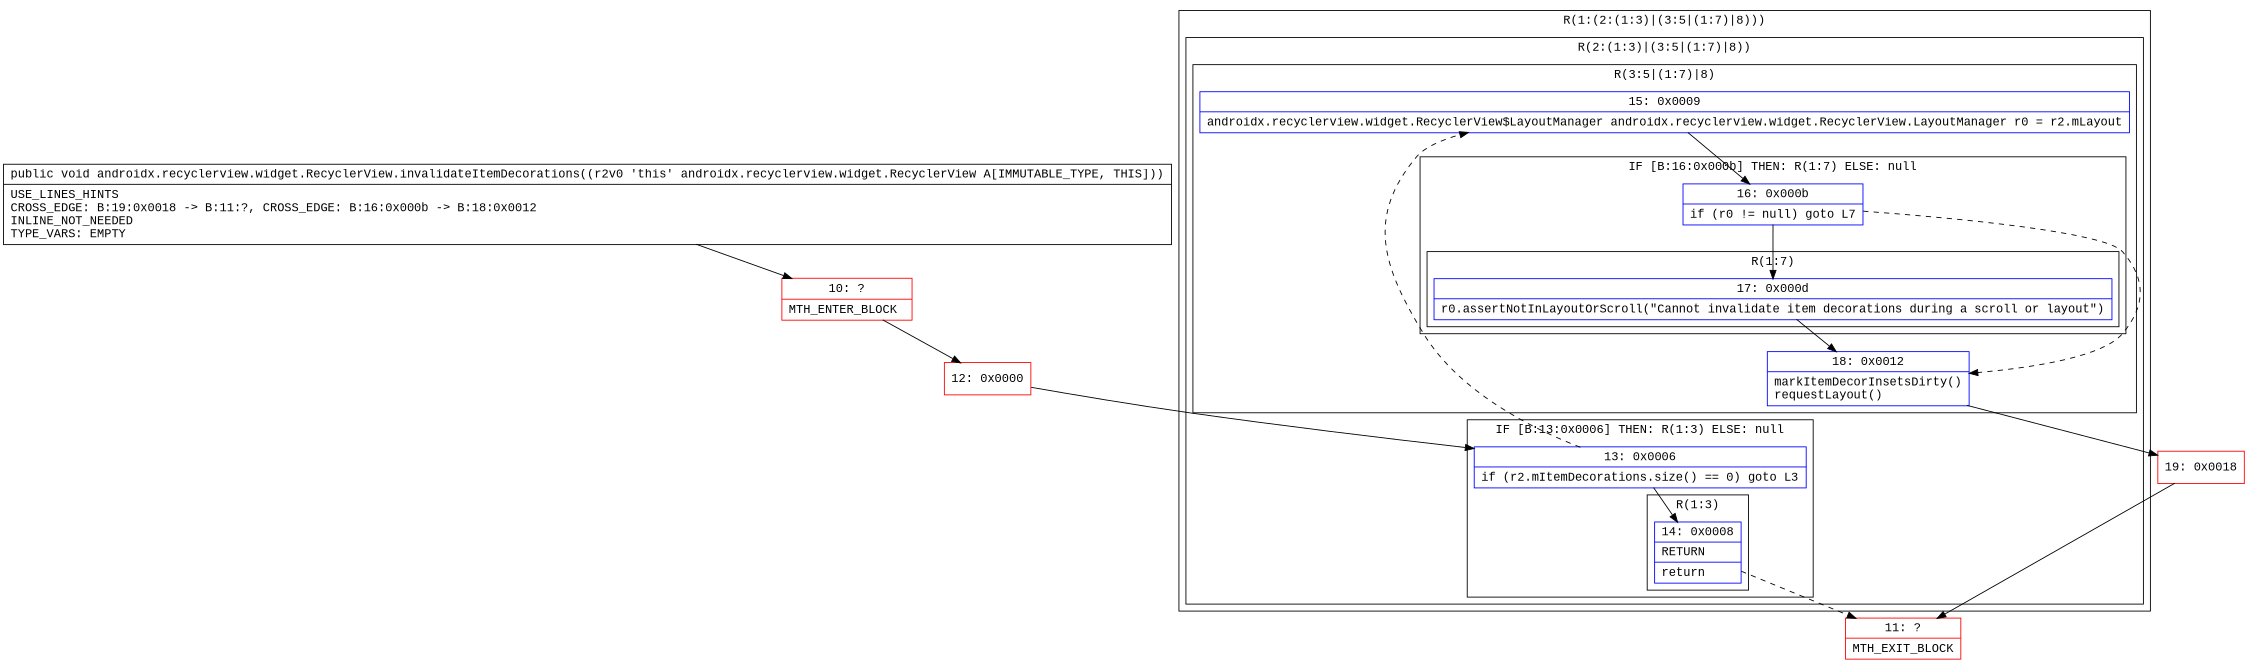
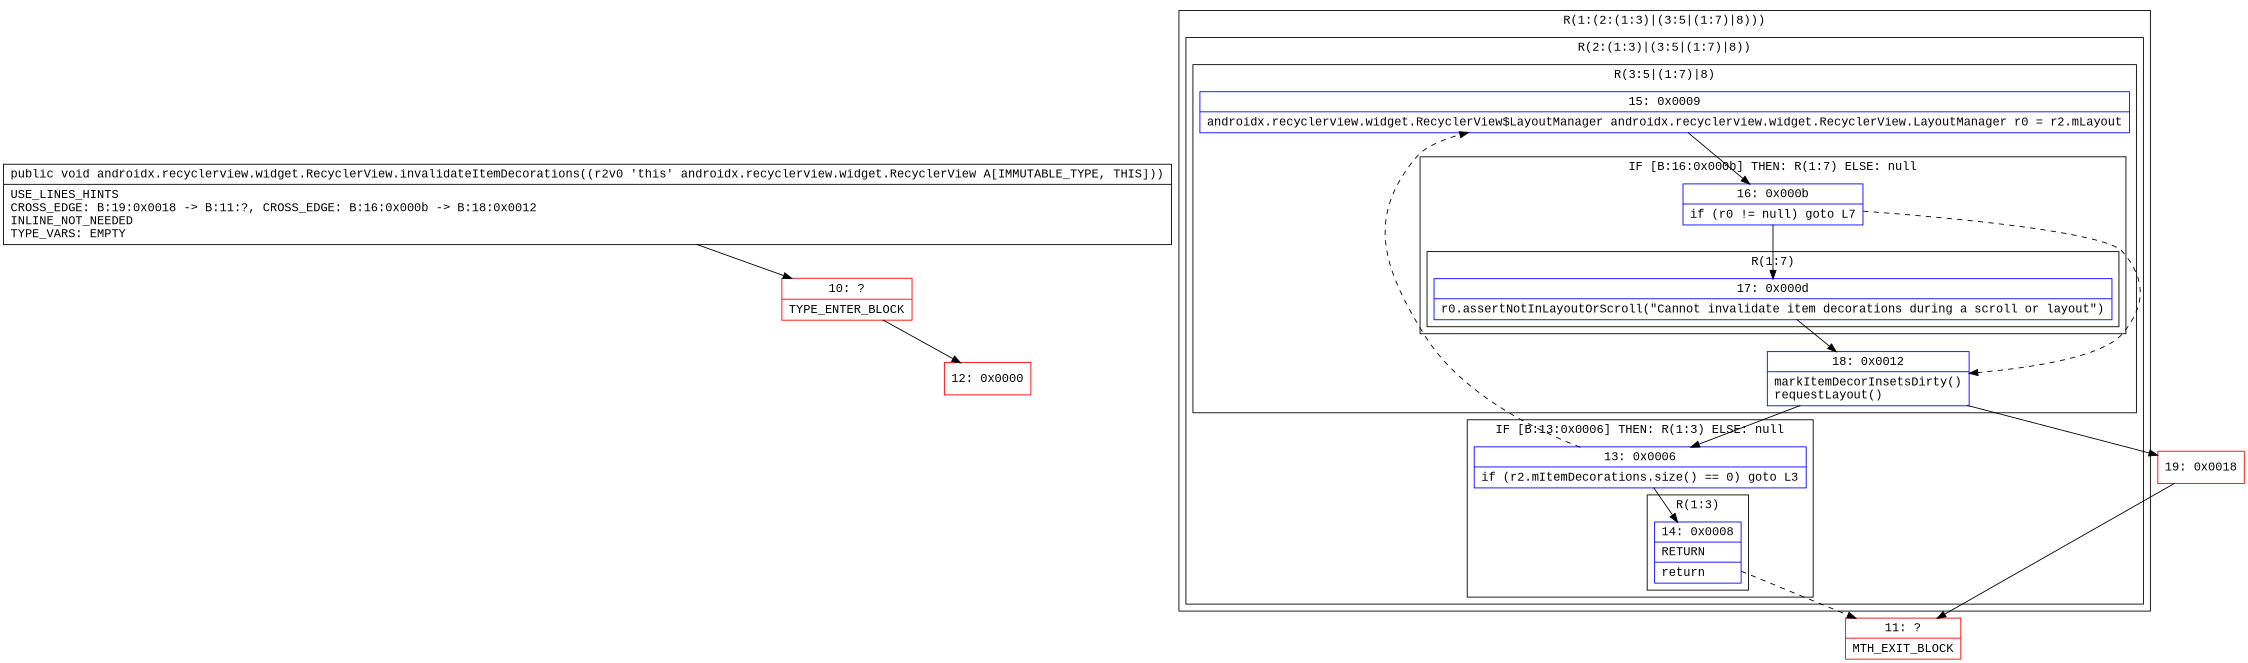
(843, 309) -> (847, 309)
(1248, 421) -> (1747, 426)
